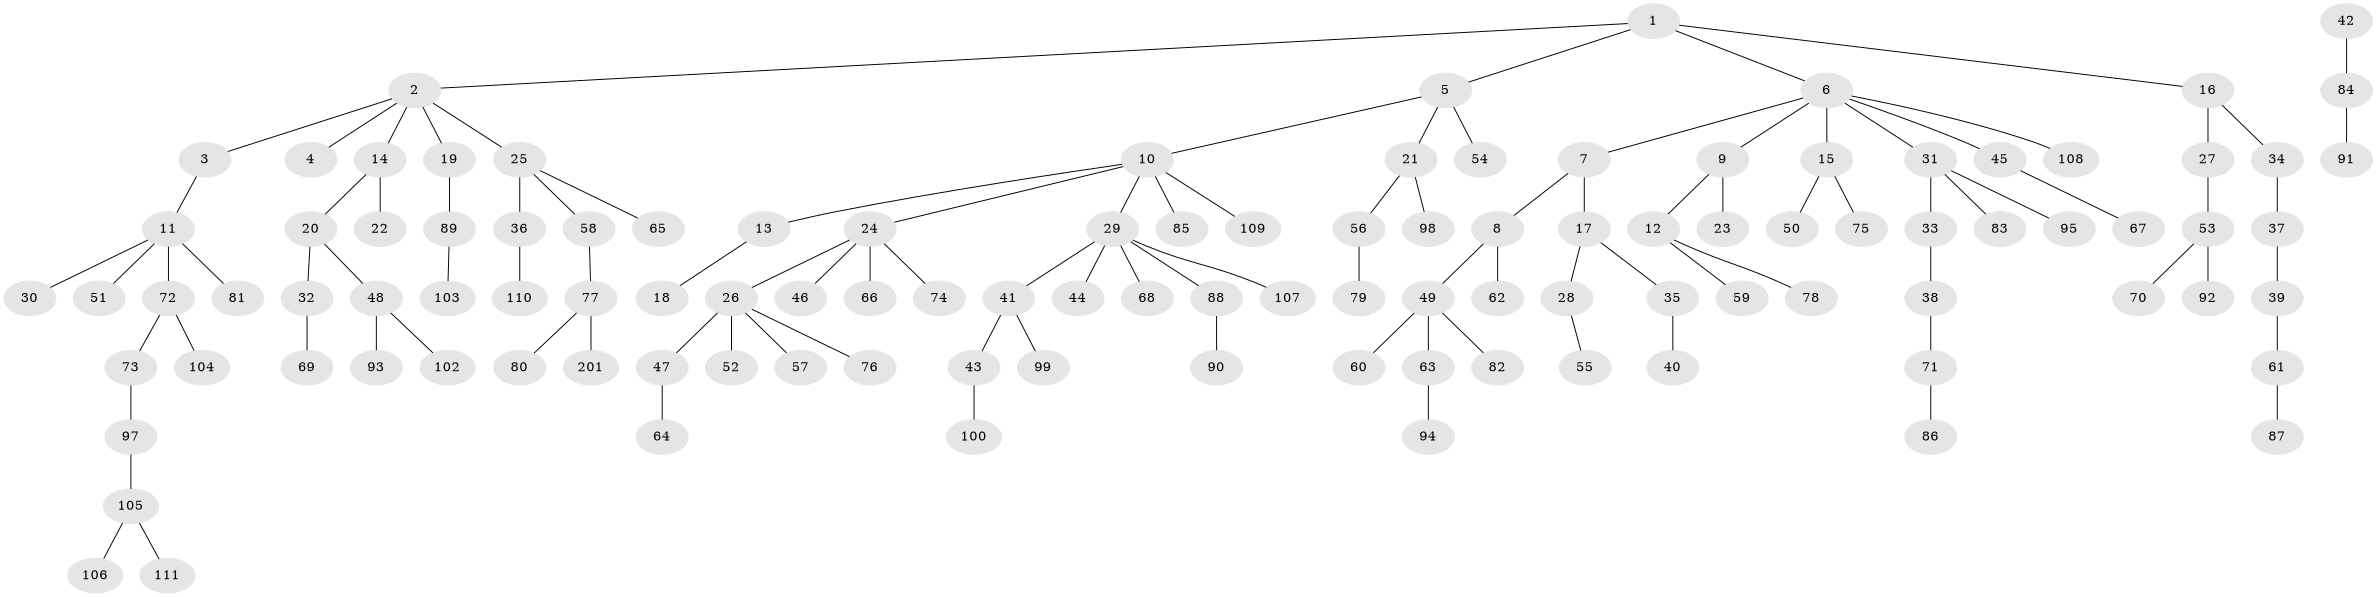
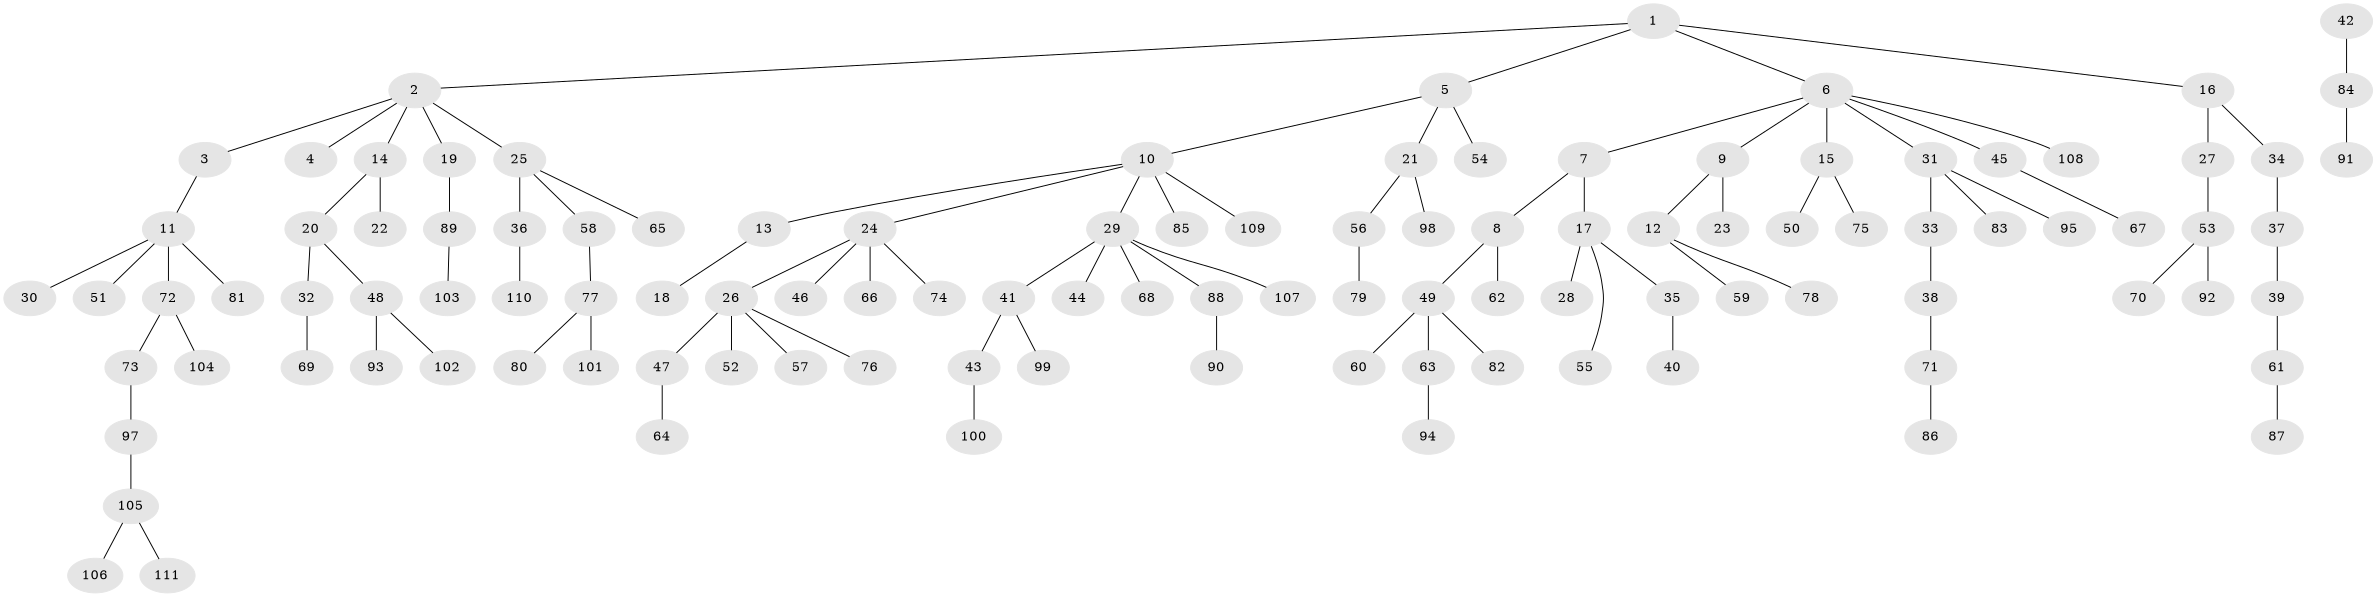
(1576, 333) -> (1603, 298)
(591, 368) -> (591, 368)
